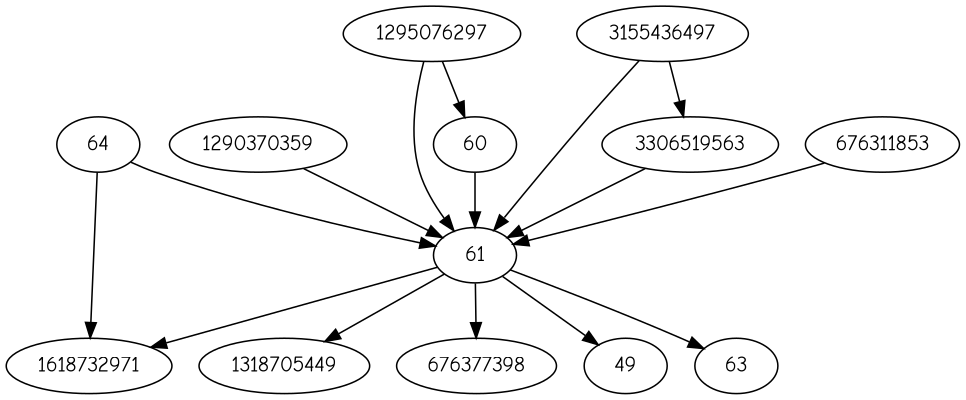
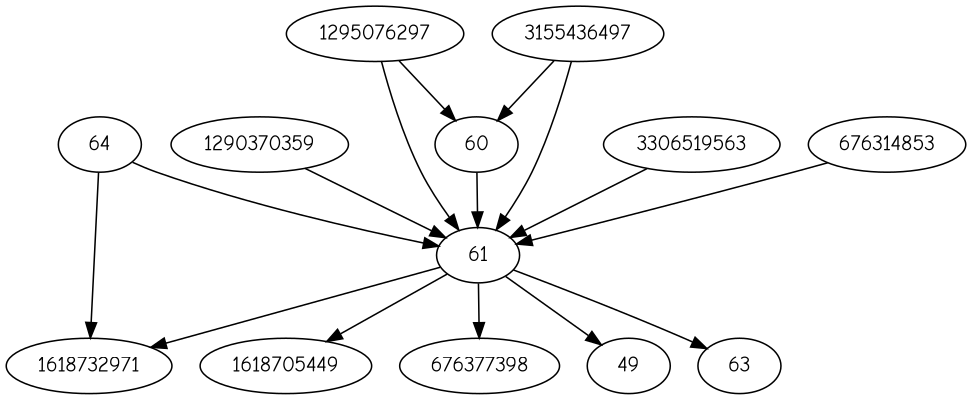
(675, 82) -> (531, 85)
(882, 145) -> (887, 145)
(284, 366) -> (286, 366)
